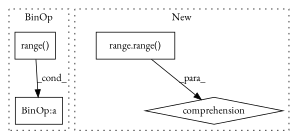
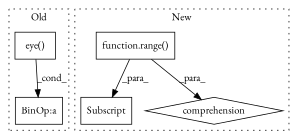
(39, 18) -> (39, 18)
(35, 46) -> (35, 46)
(135, 46) -> (135, 46)
none -> (106, 111)
